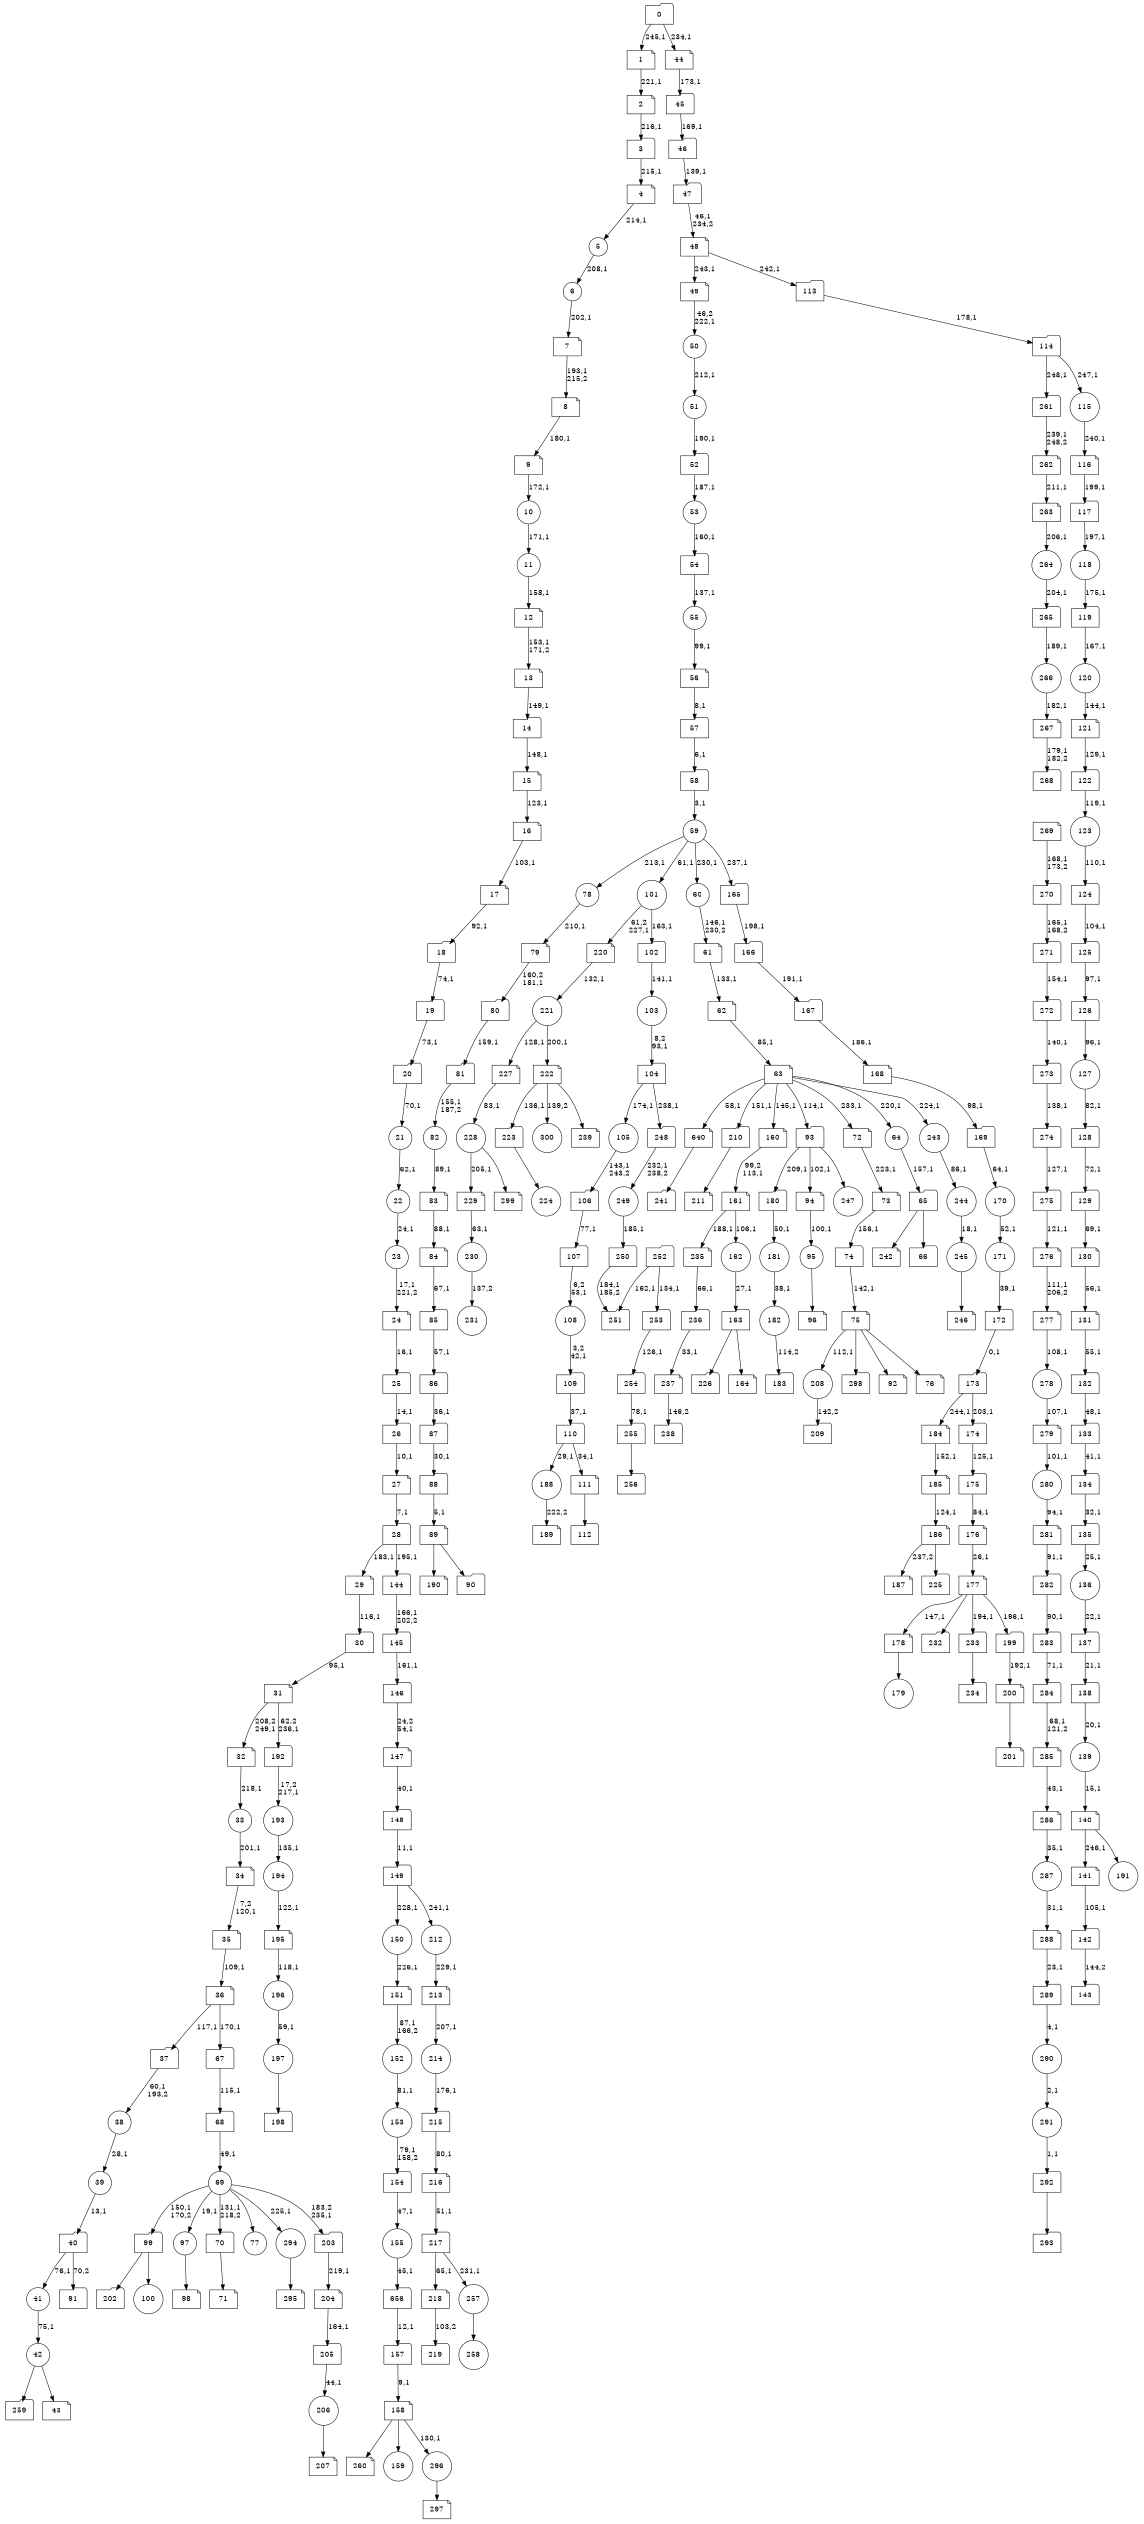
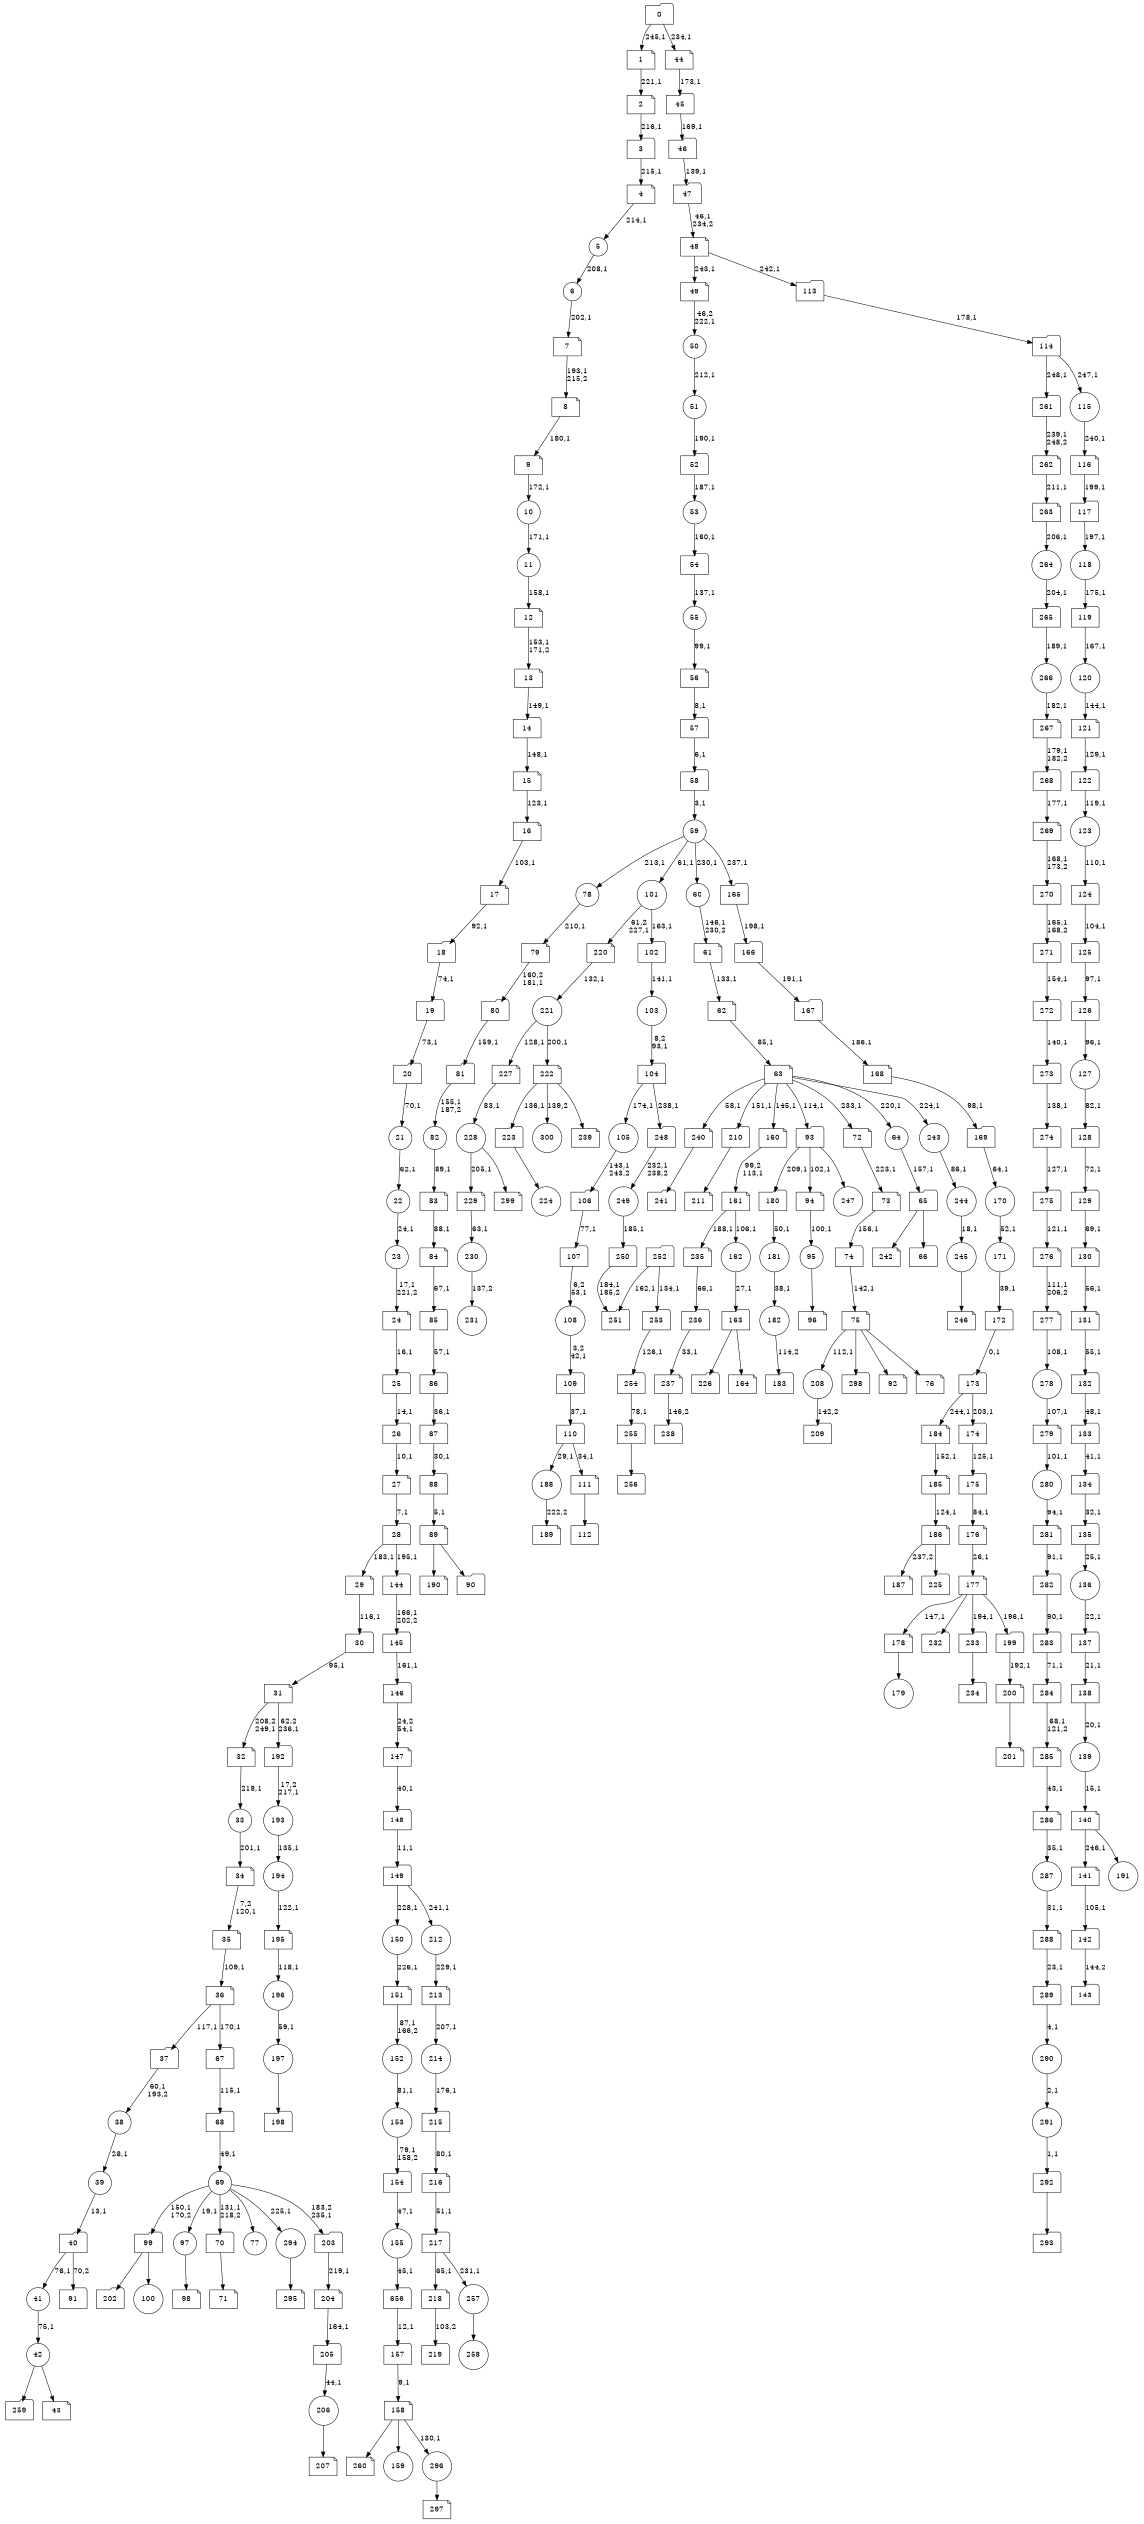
none -> (1047, 804)
(699, 1138) -> (699, 1138)
